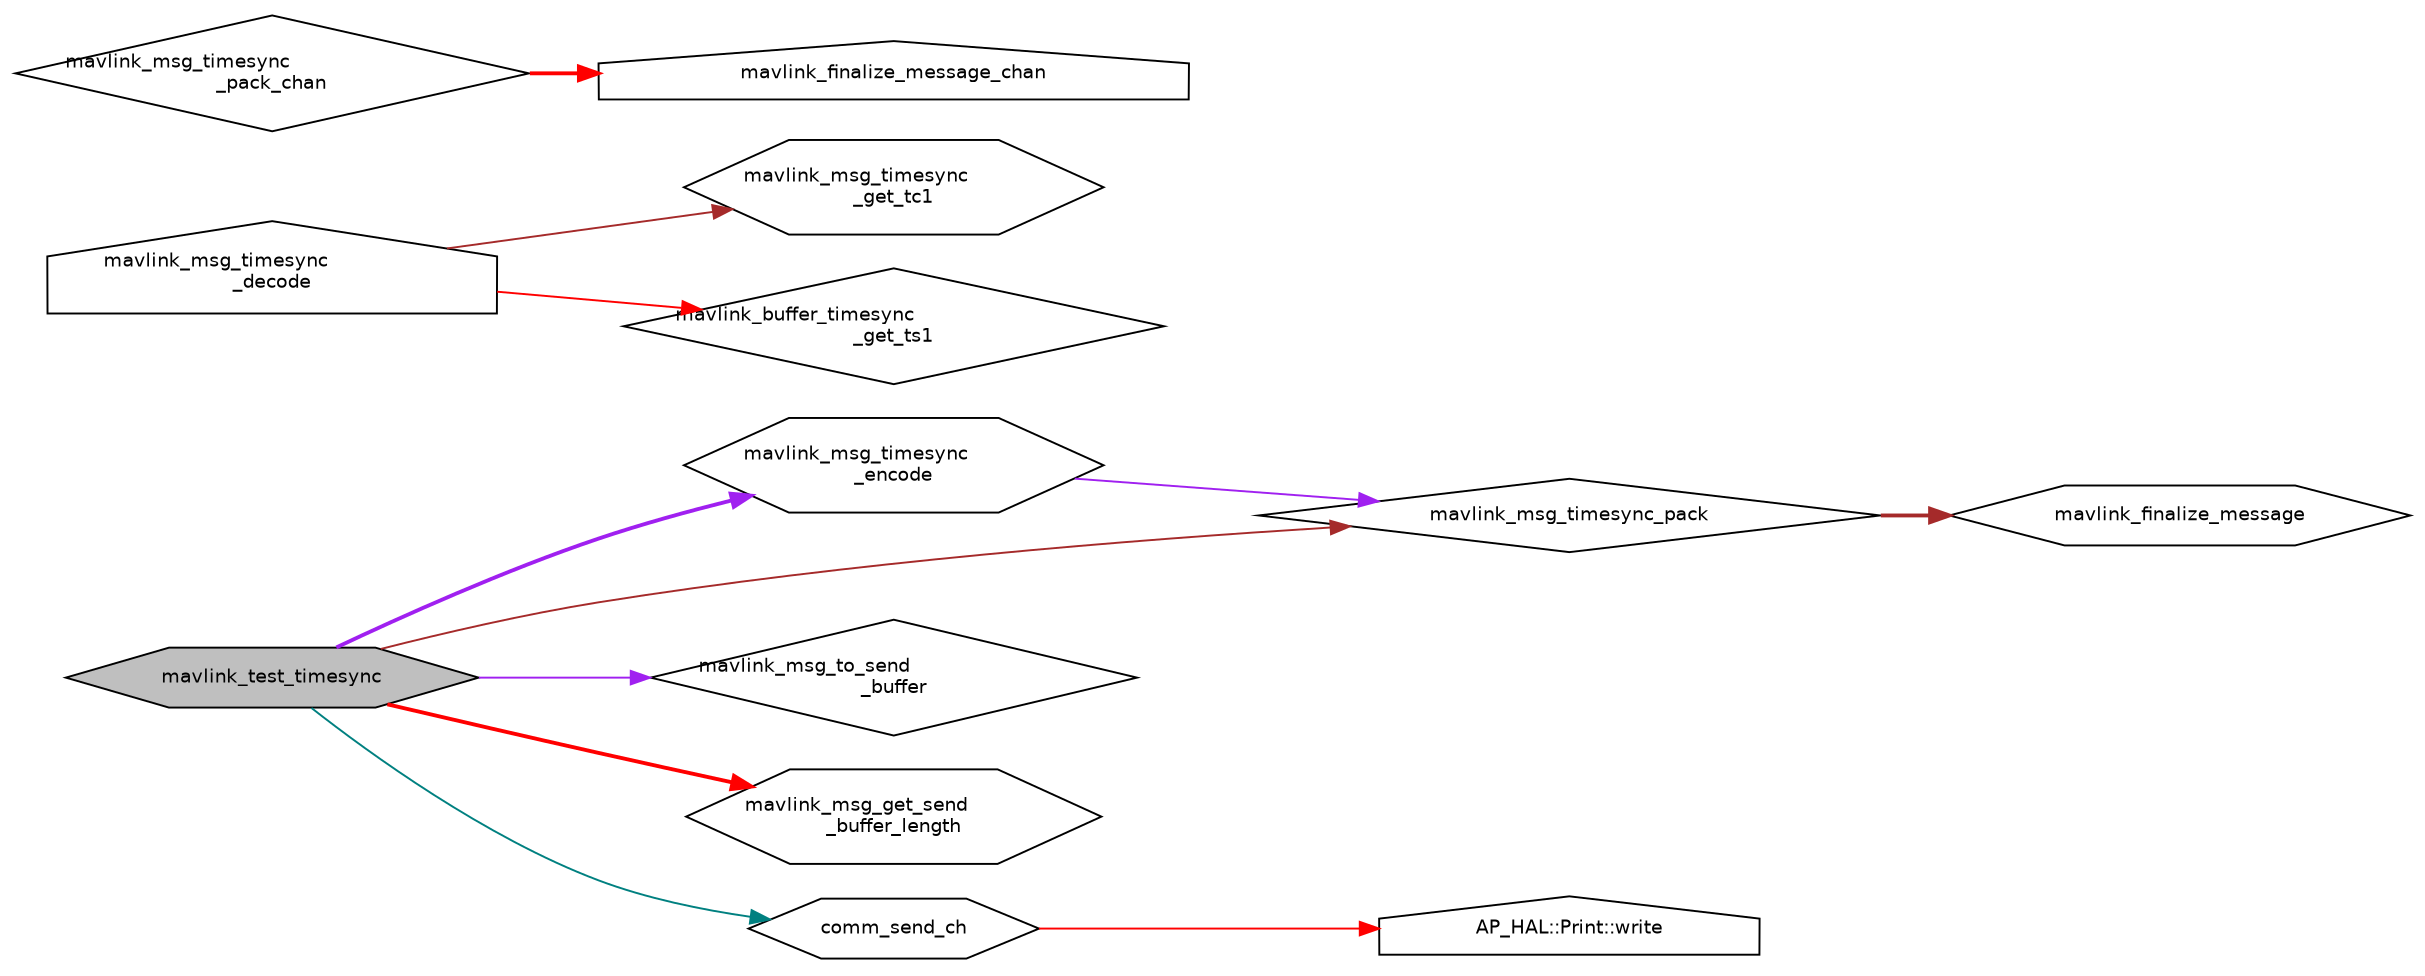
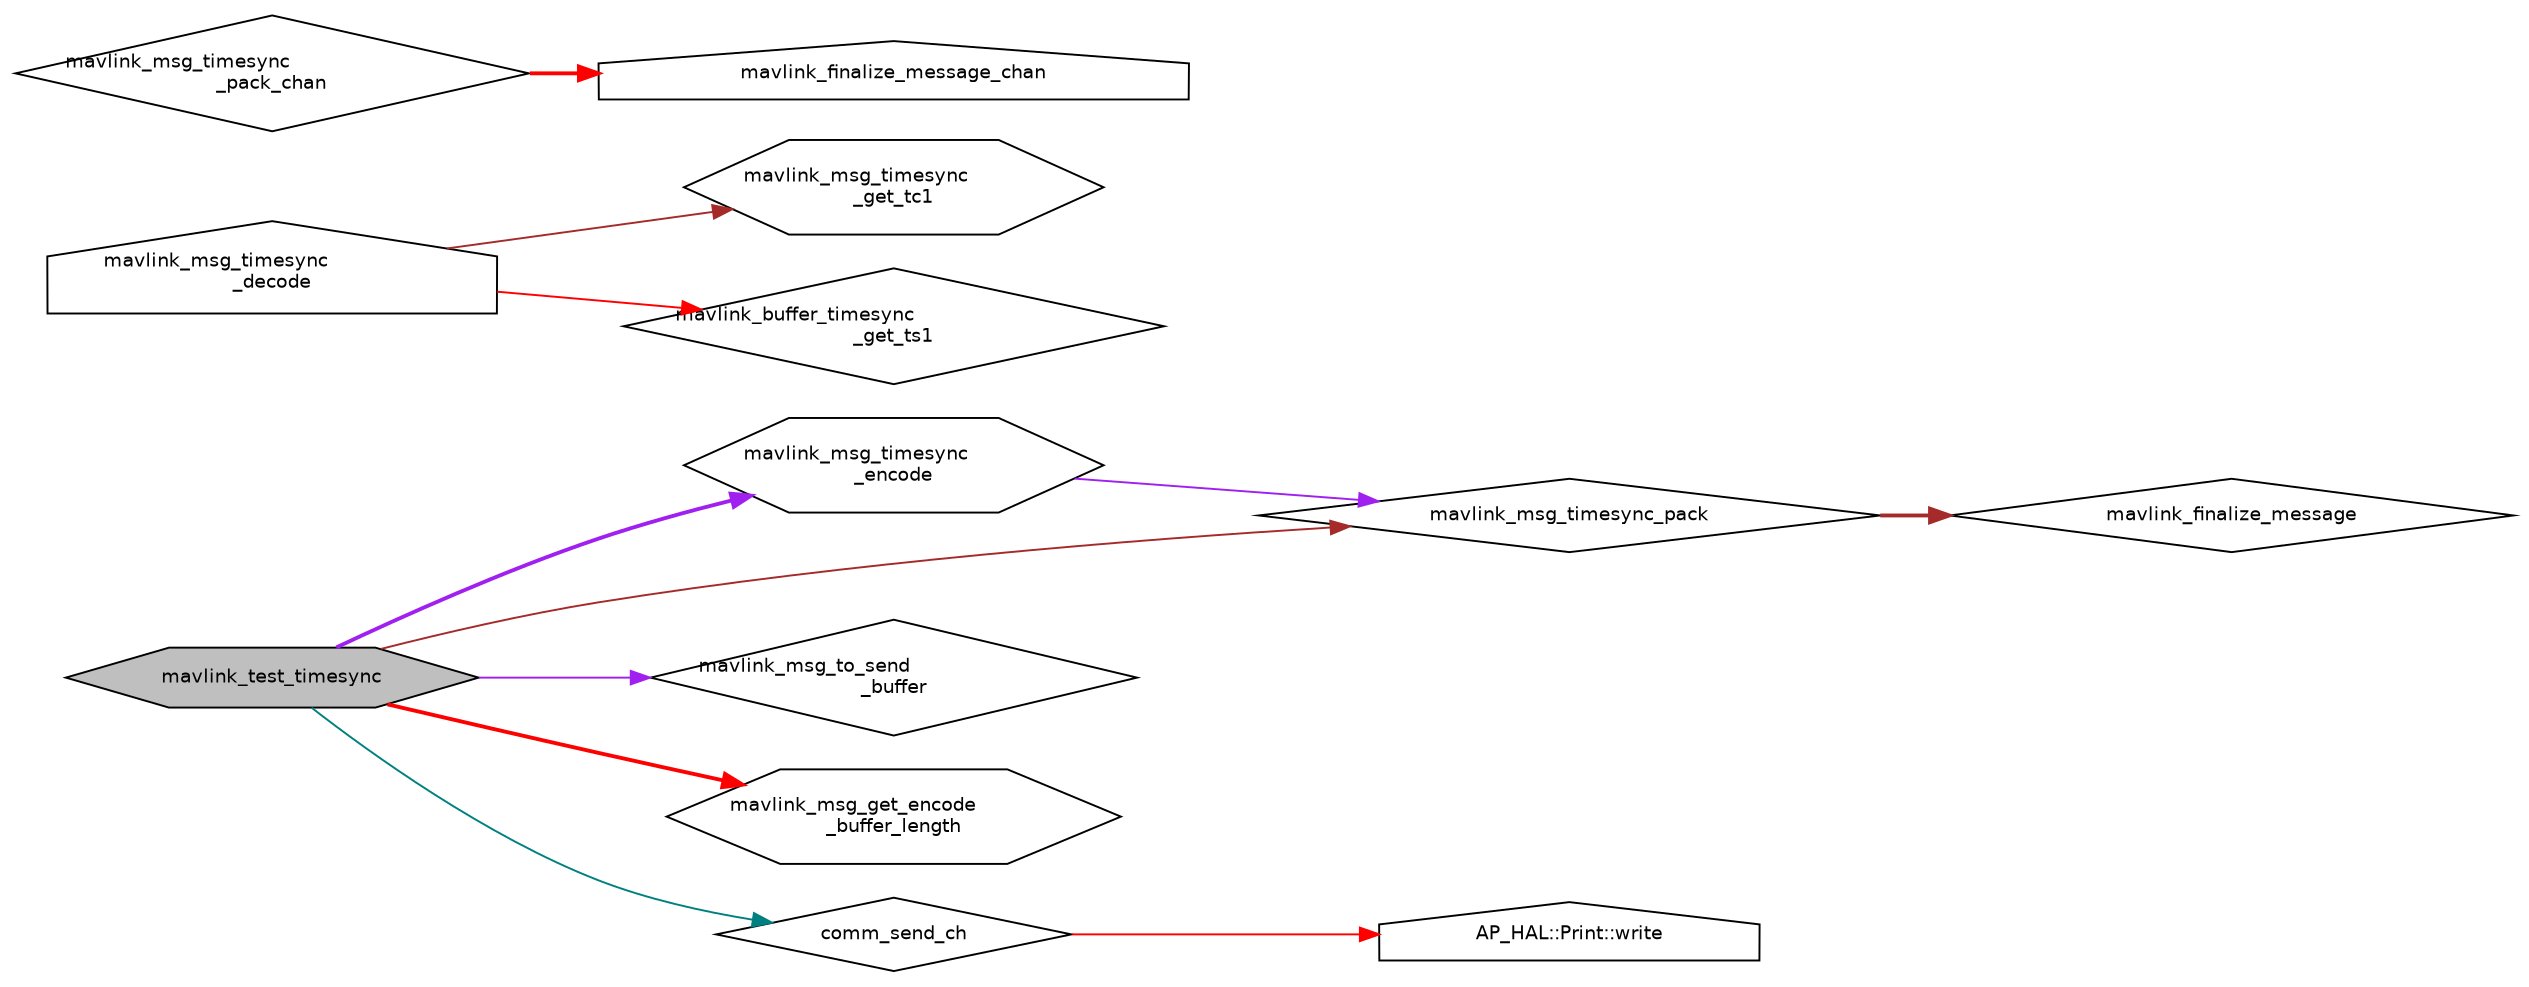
(2180, 515) -> (2232, 515)
(894, 817) -> (894, 817)
(894, 929) -> (894, 934)
